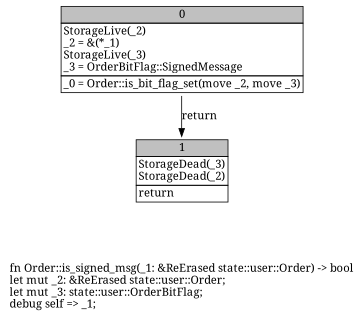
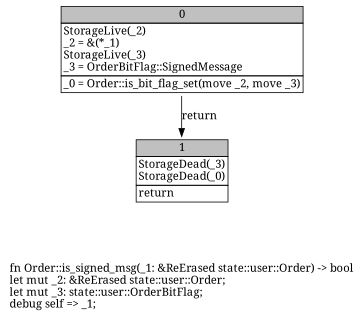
(182, 176) -> (182, 176)
